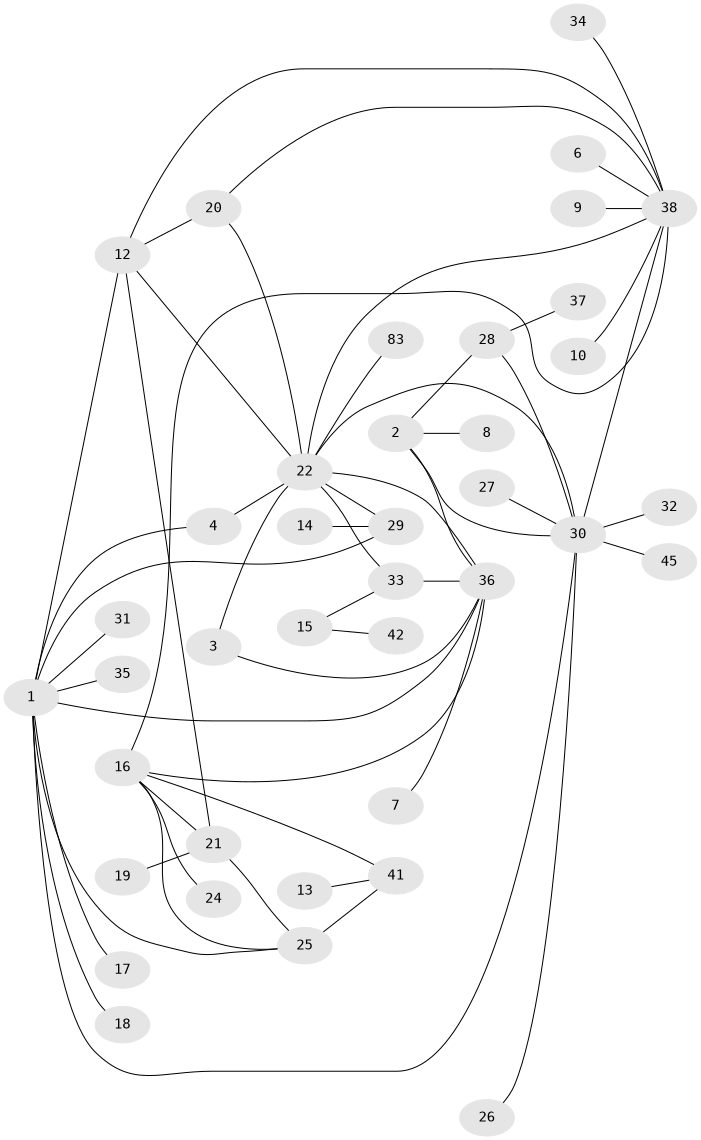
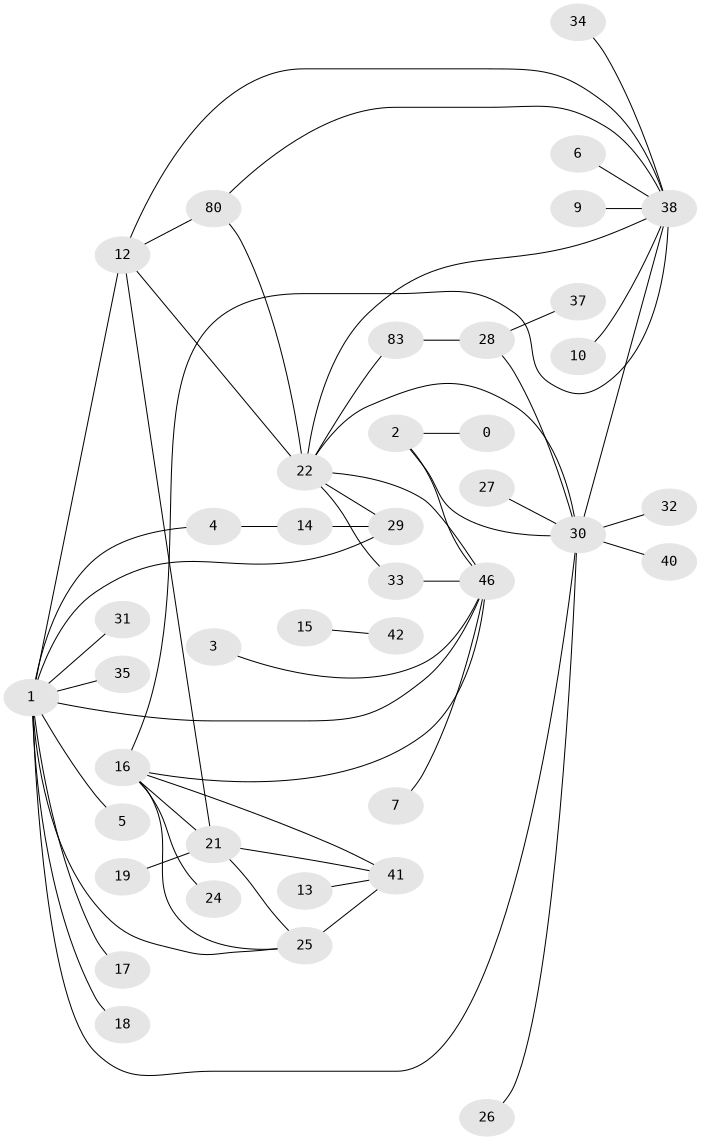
(214, 209) -> (214, 209)
(437, 391) -> (442, 340)
(487, 433) -> (487, 433)
(259, 499) -> (259, 527)
(248, 555) -> none
(669, 562) -> (669, 562)
(487, 581) -> (487, 581)
(350, 604) -> none
none -> (123, 822)
none -> (305, 859)
